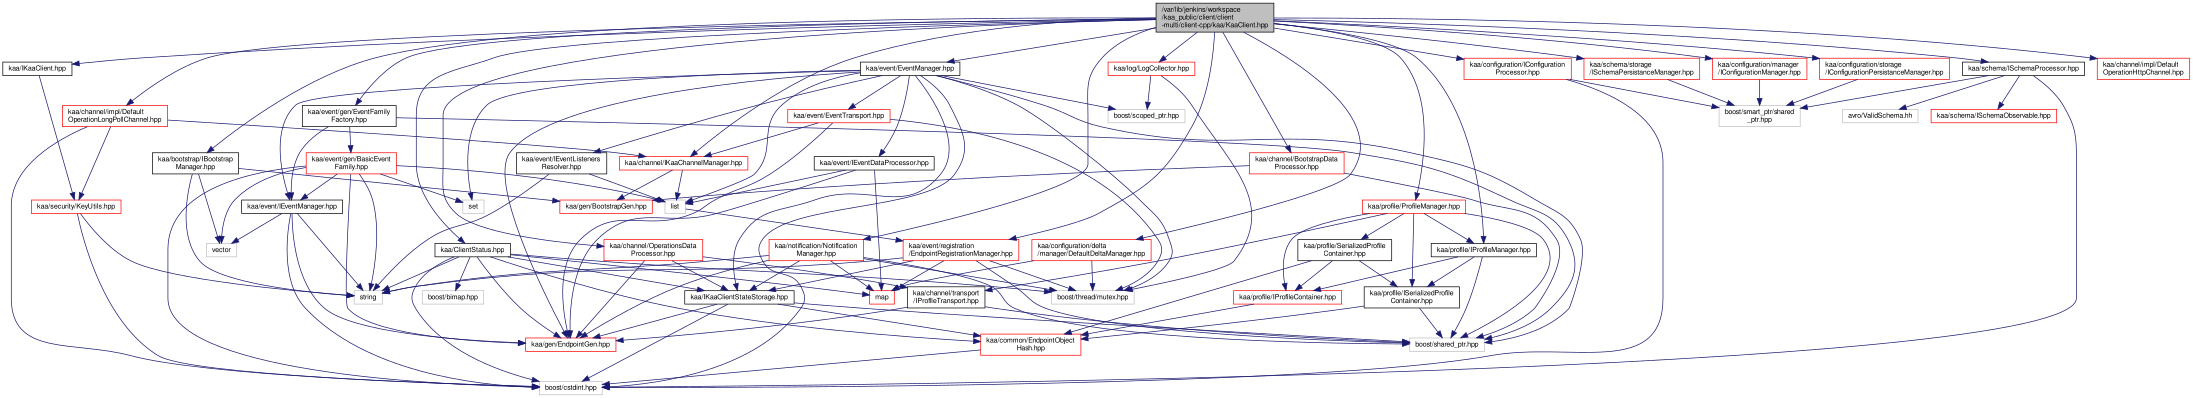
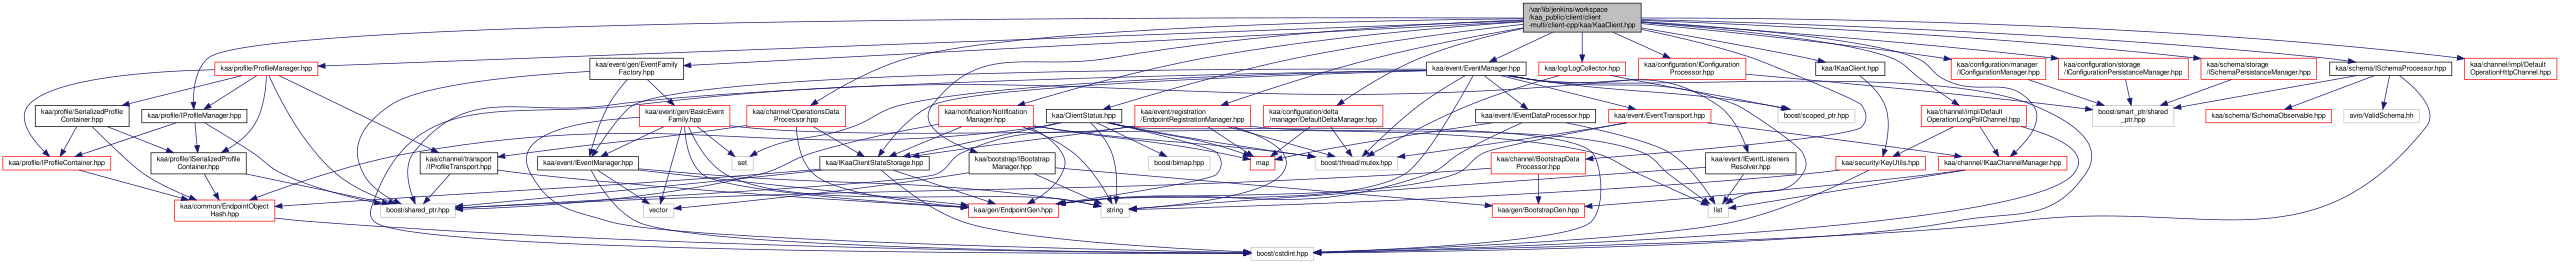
(796, 225) -> (1580, 139)
